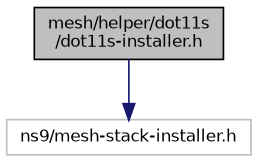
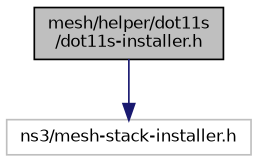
(129, 137) -> (129, 137)
